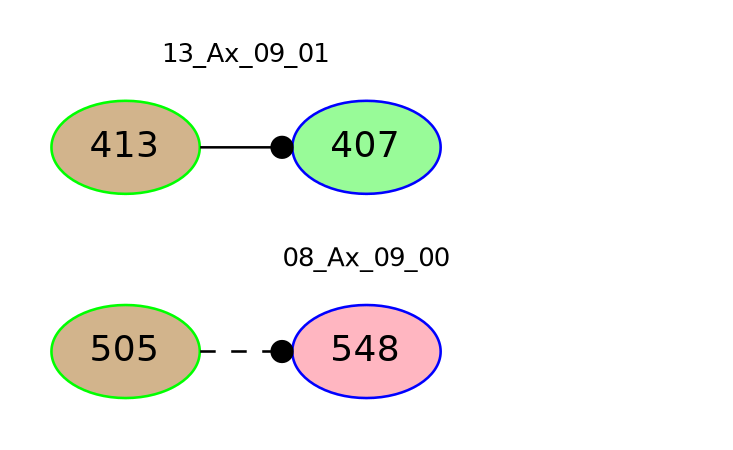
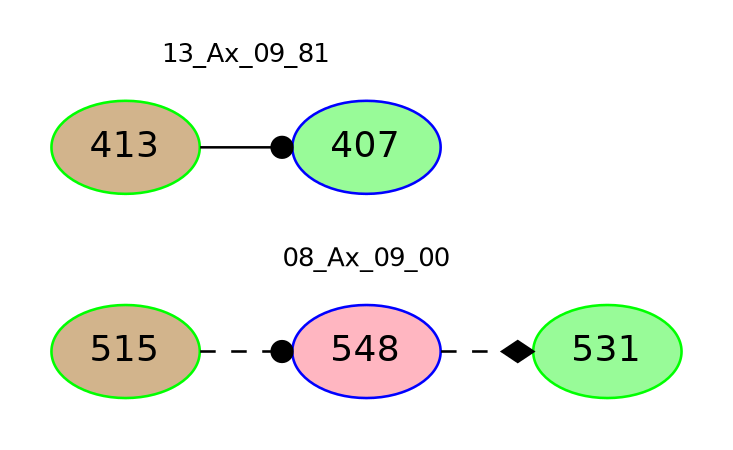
(246, 56) -> (246, 56)
(126, 352) -> (126, 352)
none -> (607, 352)
